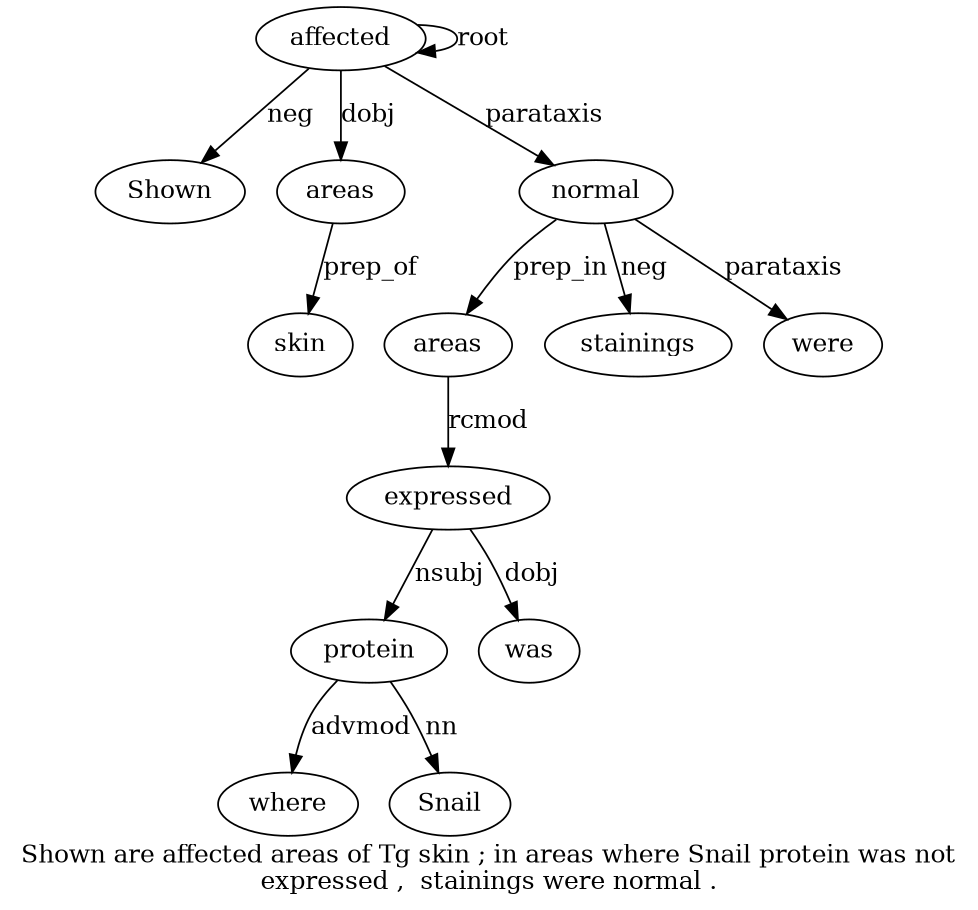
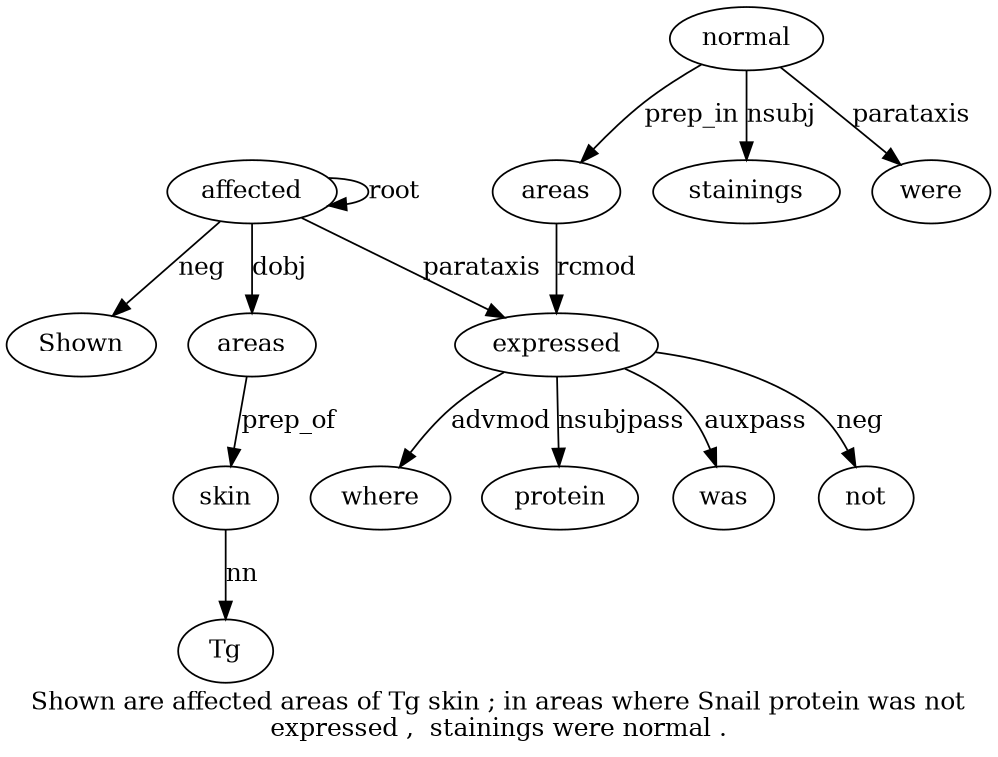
(461, 111) -> (395, 264)
(644, 268) -> (782, 115)
none -> (866, 498)
(450, 575) -> (622, 421)
(532, 575) -> (755, 421)
none -> (226, 651)
(311, 715) -> (453, 407)
(450, 804) -> none
